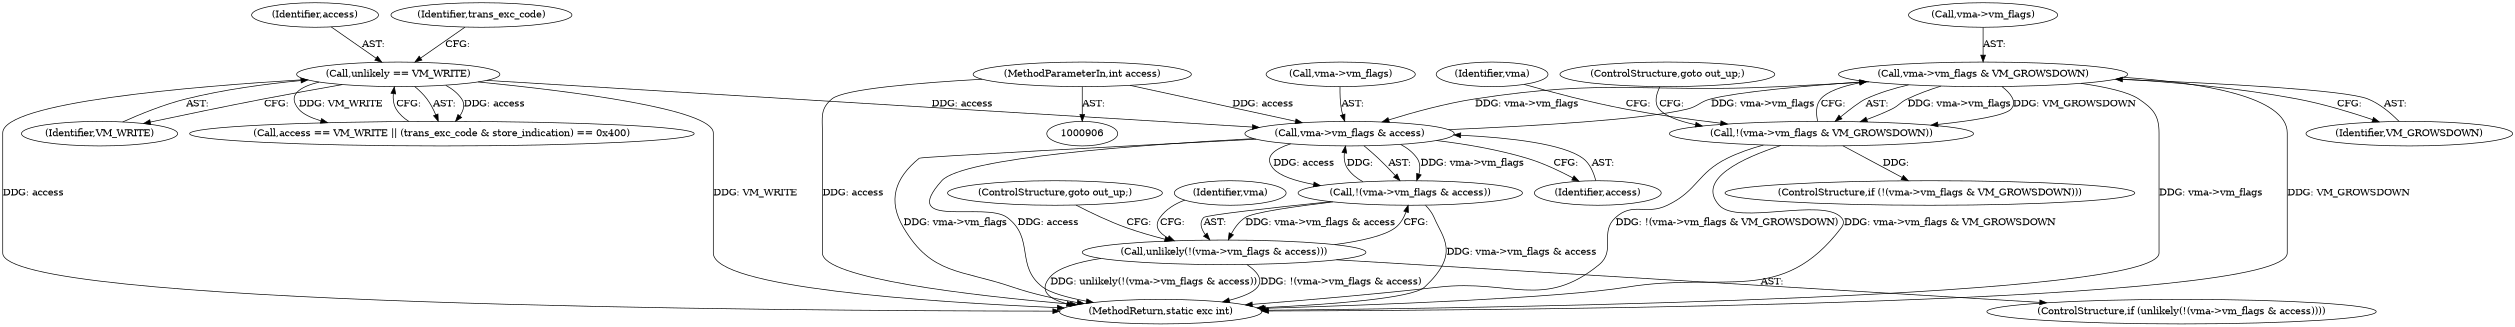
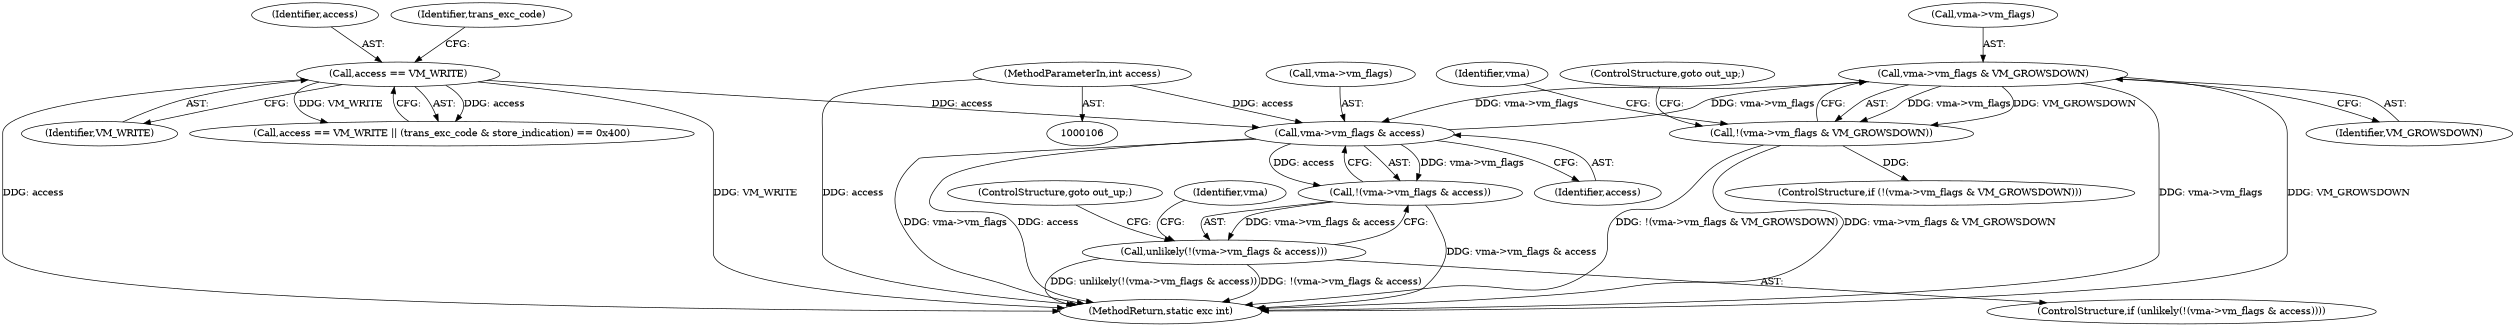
(398, 74) -> (398, 74)
(1082, 134) -> (1082, 134)
(1362, 163) -> (1362, 163)
